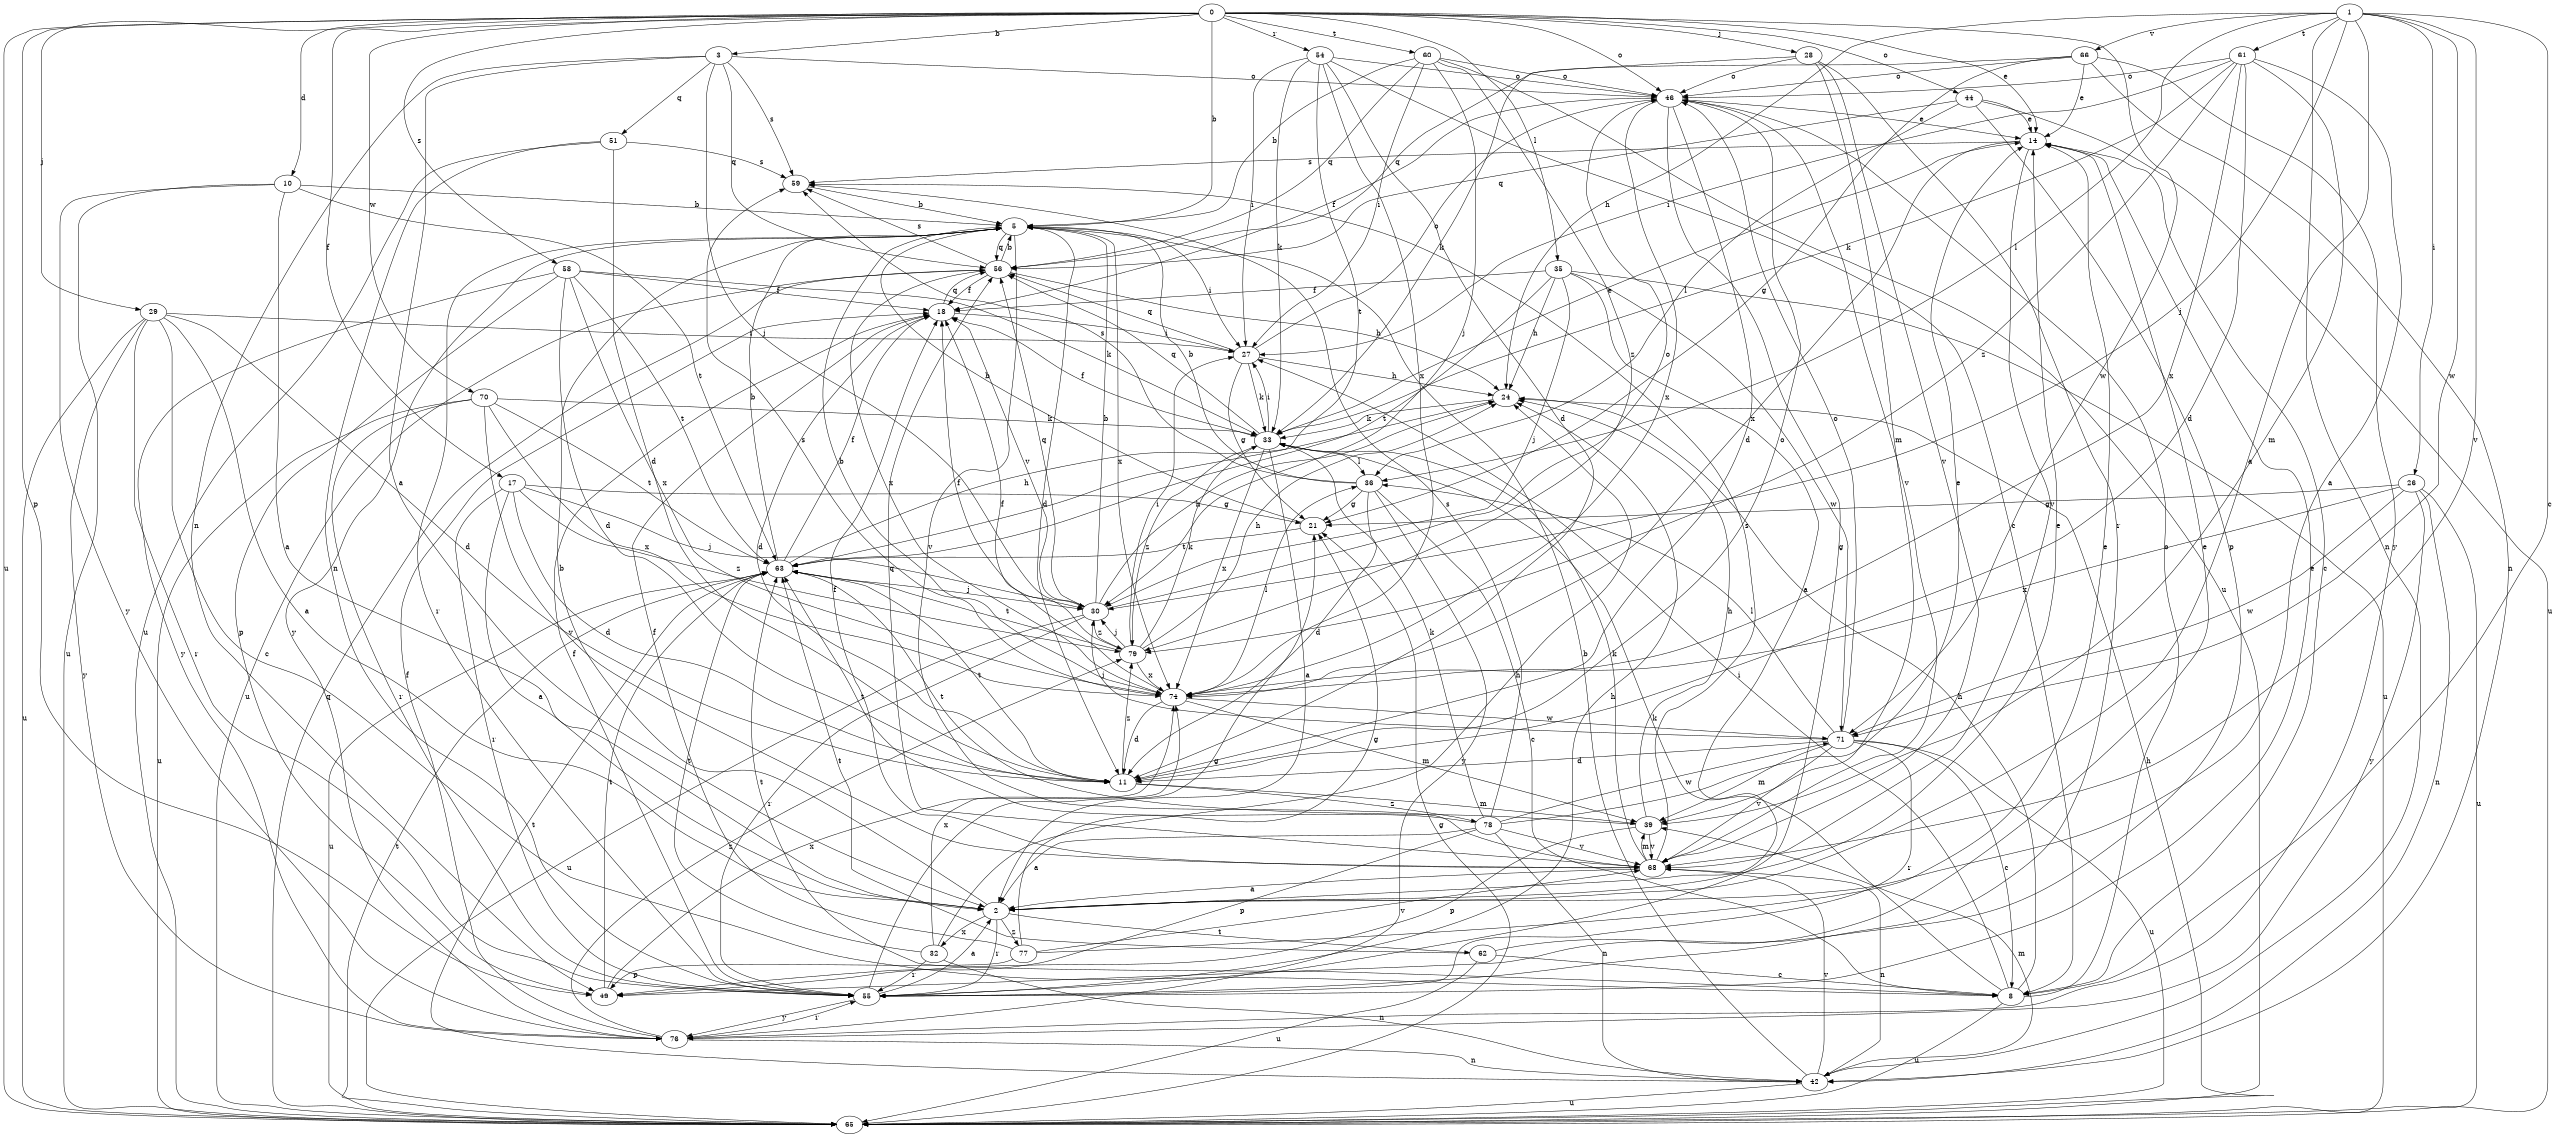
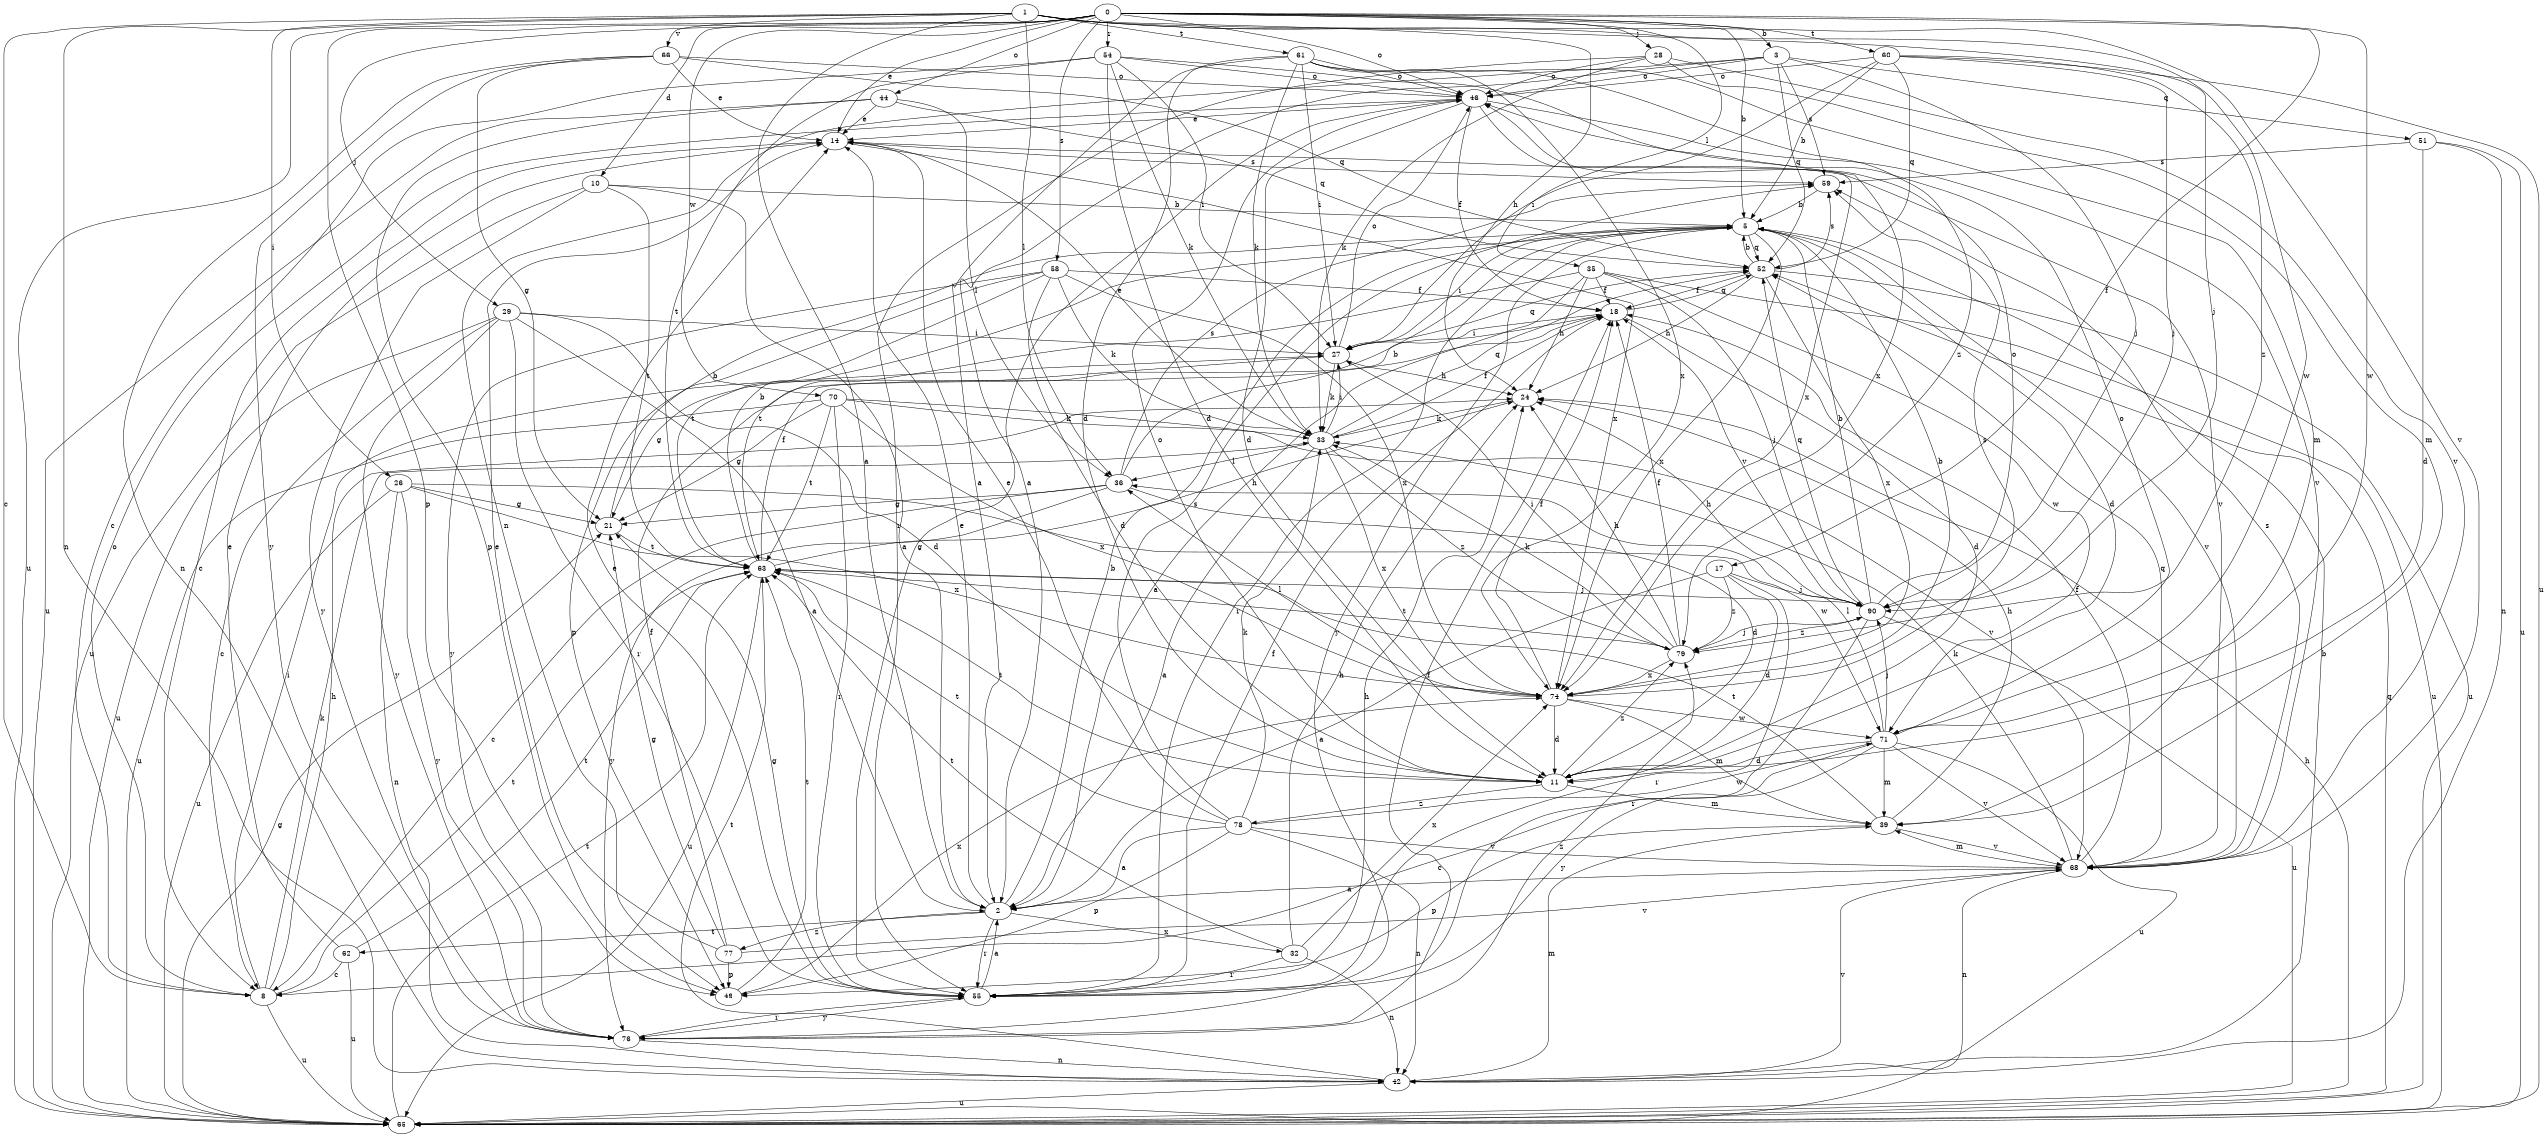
(998, 269) -> (1762, 269)
(912, 494) -> (735, 459)
(1095, 612) -> (1872, 612)
(350, 640) -> (2374, 1030)
(1909, 868) -> (1563, 868)
